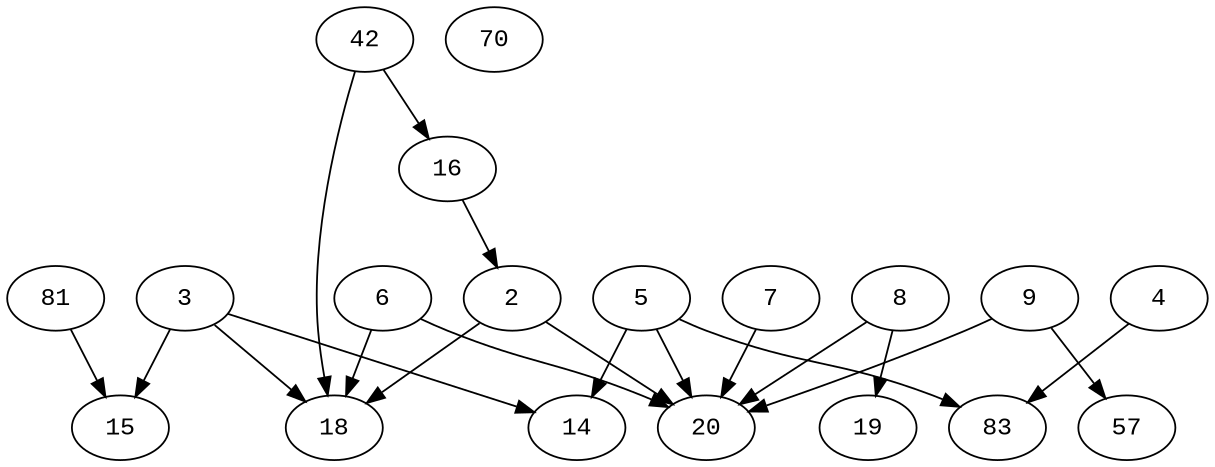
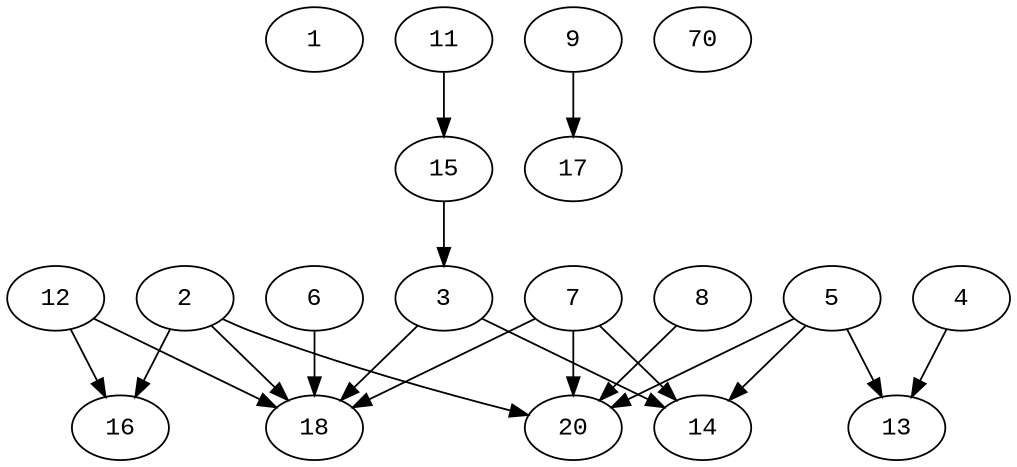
none -> (315, 40)
(365, 40) -> (56, 298)
(476, 226) -> (154, 360)
(56, 298) -> (444, 40)
(157, 355) -> (444, 225)
none -> (630, 355)
(897, 358) -> none
none -> (452, 359)
(536, 361) -> none
(868, 428) -> none
(997, 428) -> (897, 428)
(1127, 428) -> (573, 169)
